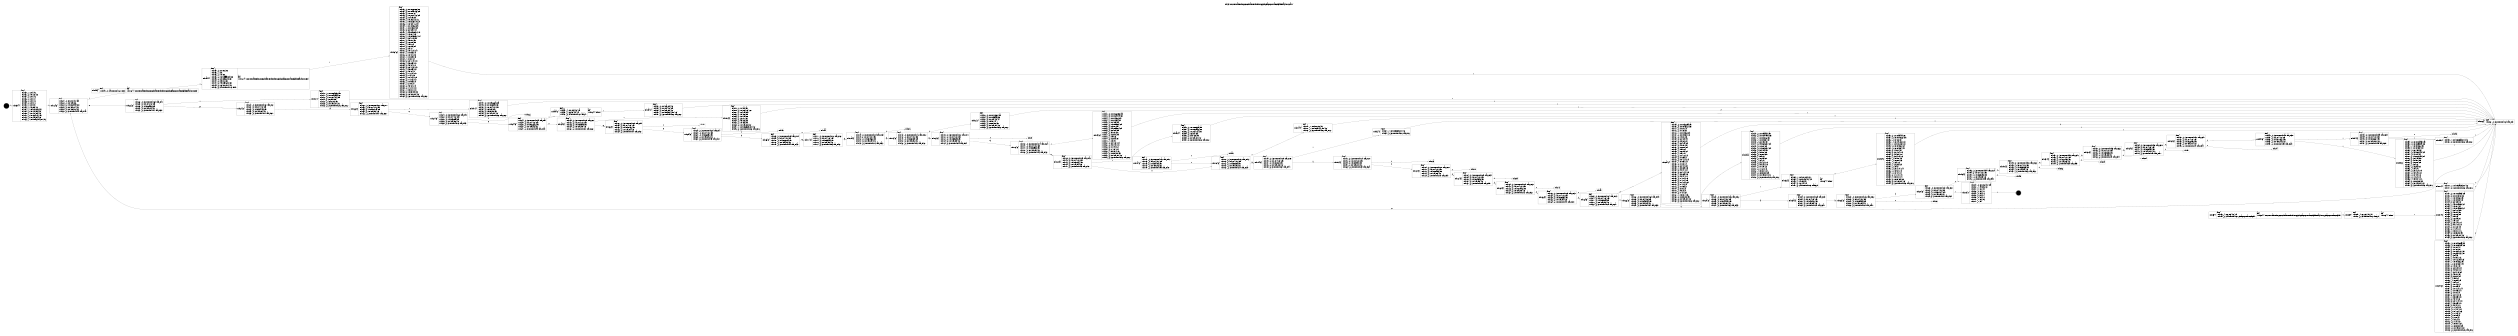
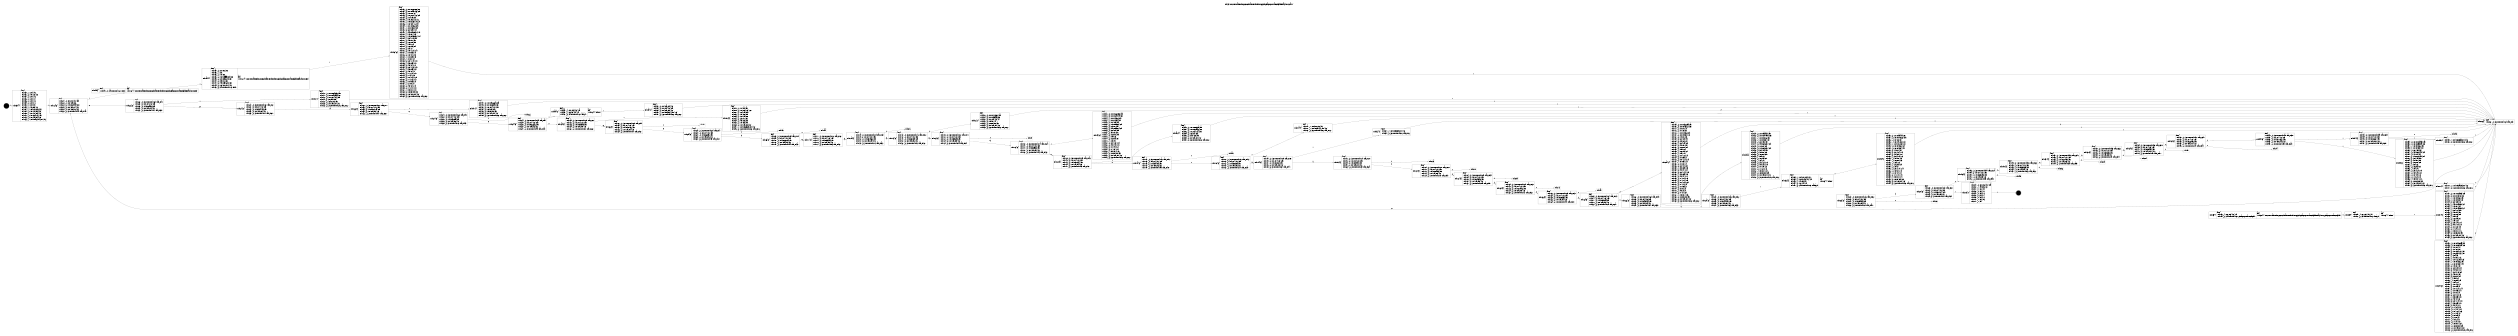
(1151, 172) -> (1112, 164)
(1807, 201) -> none
